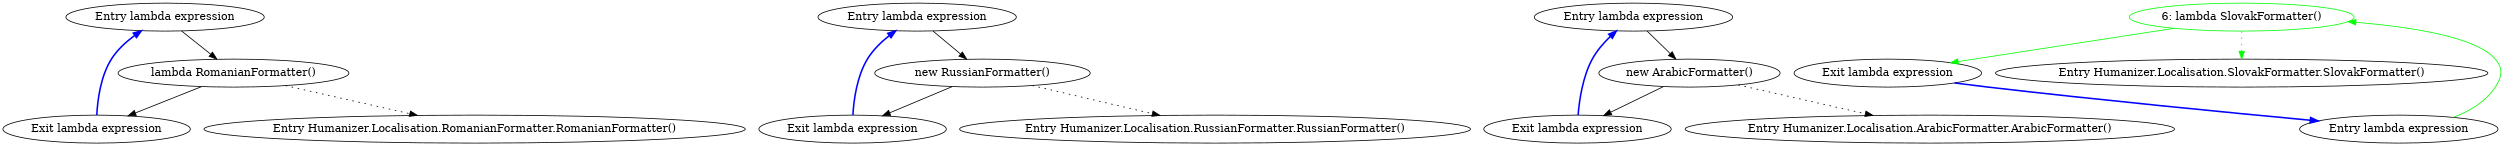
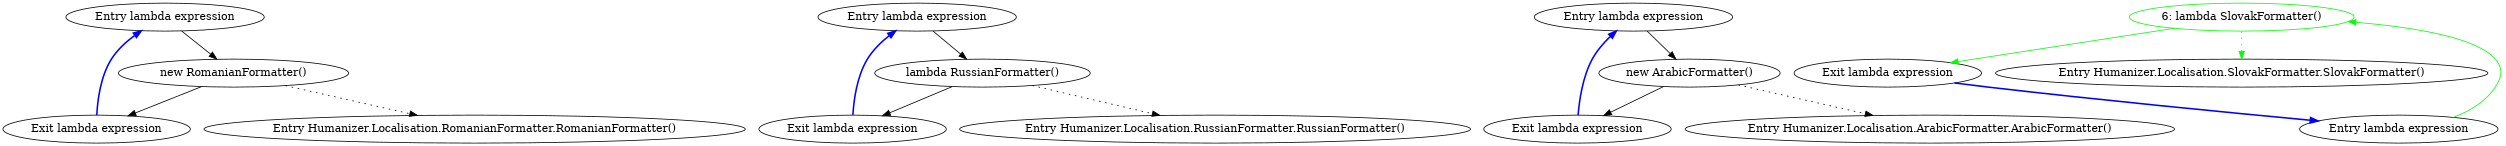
(234, 73) -> (234, 73)
(982, 73) -> (982, 73)
